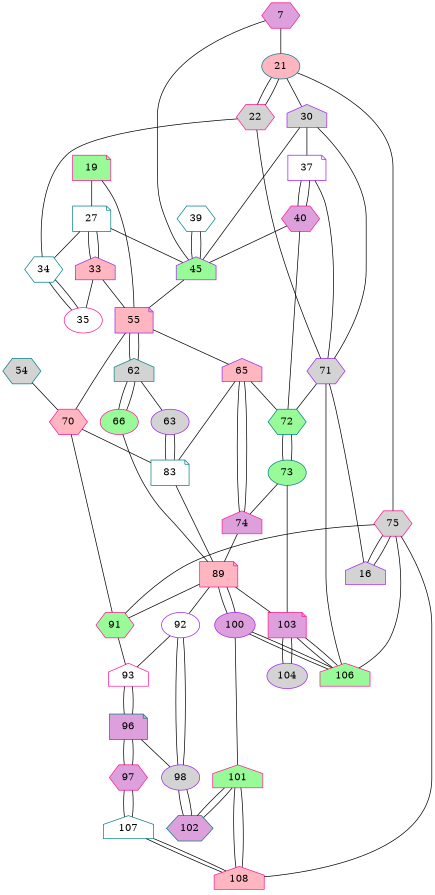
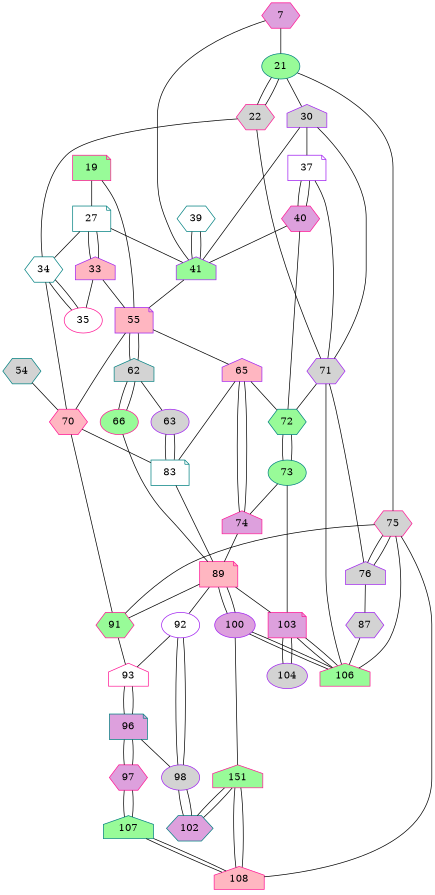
(281, 66) -> (281, 66)
(196, 270) -> (196, 270)
none -> (56, 346)
(365, 574) -> (365, 574)
none -> (365, 625)
(238, 778) -> (238, 778)
(128, 828) -> (128, 828)
